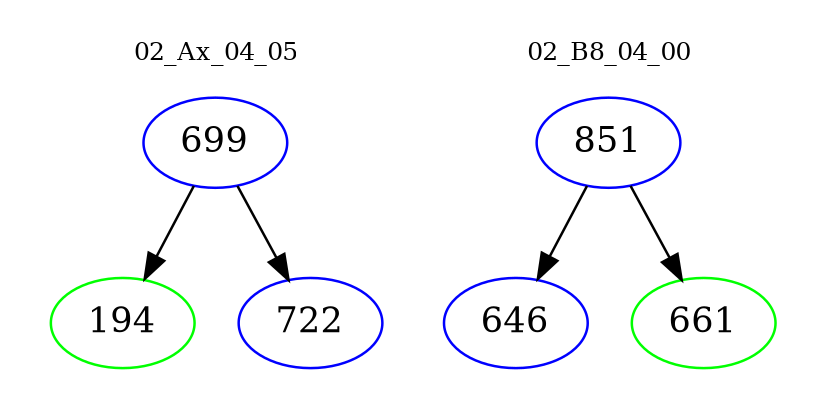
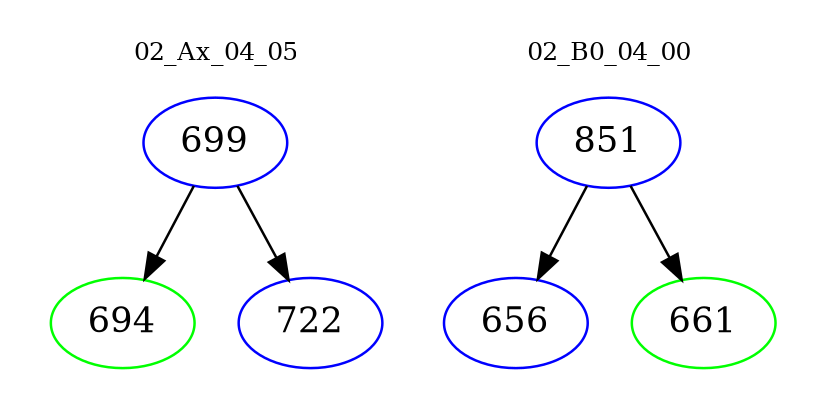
(610, 54) -> (610, 54)
(123, 323) -> (123, 323)
(516, 323) -> (516, 323)
